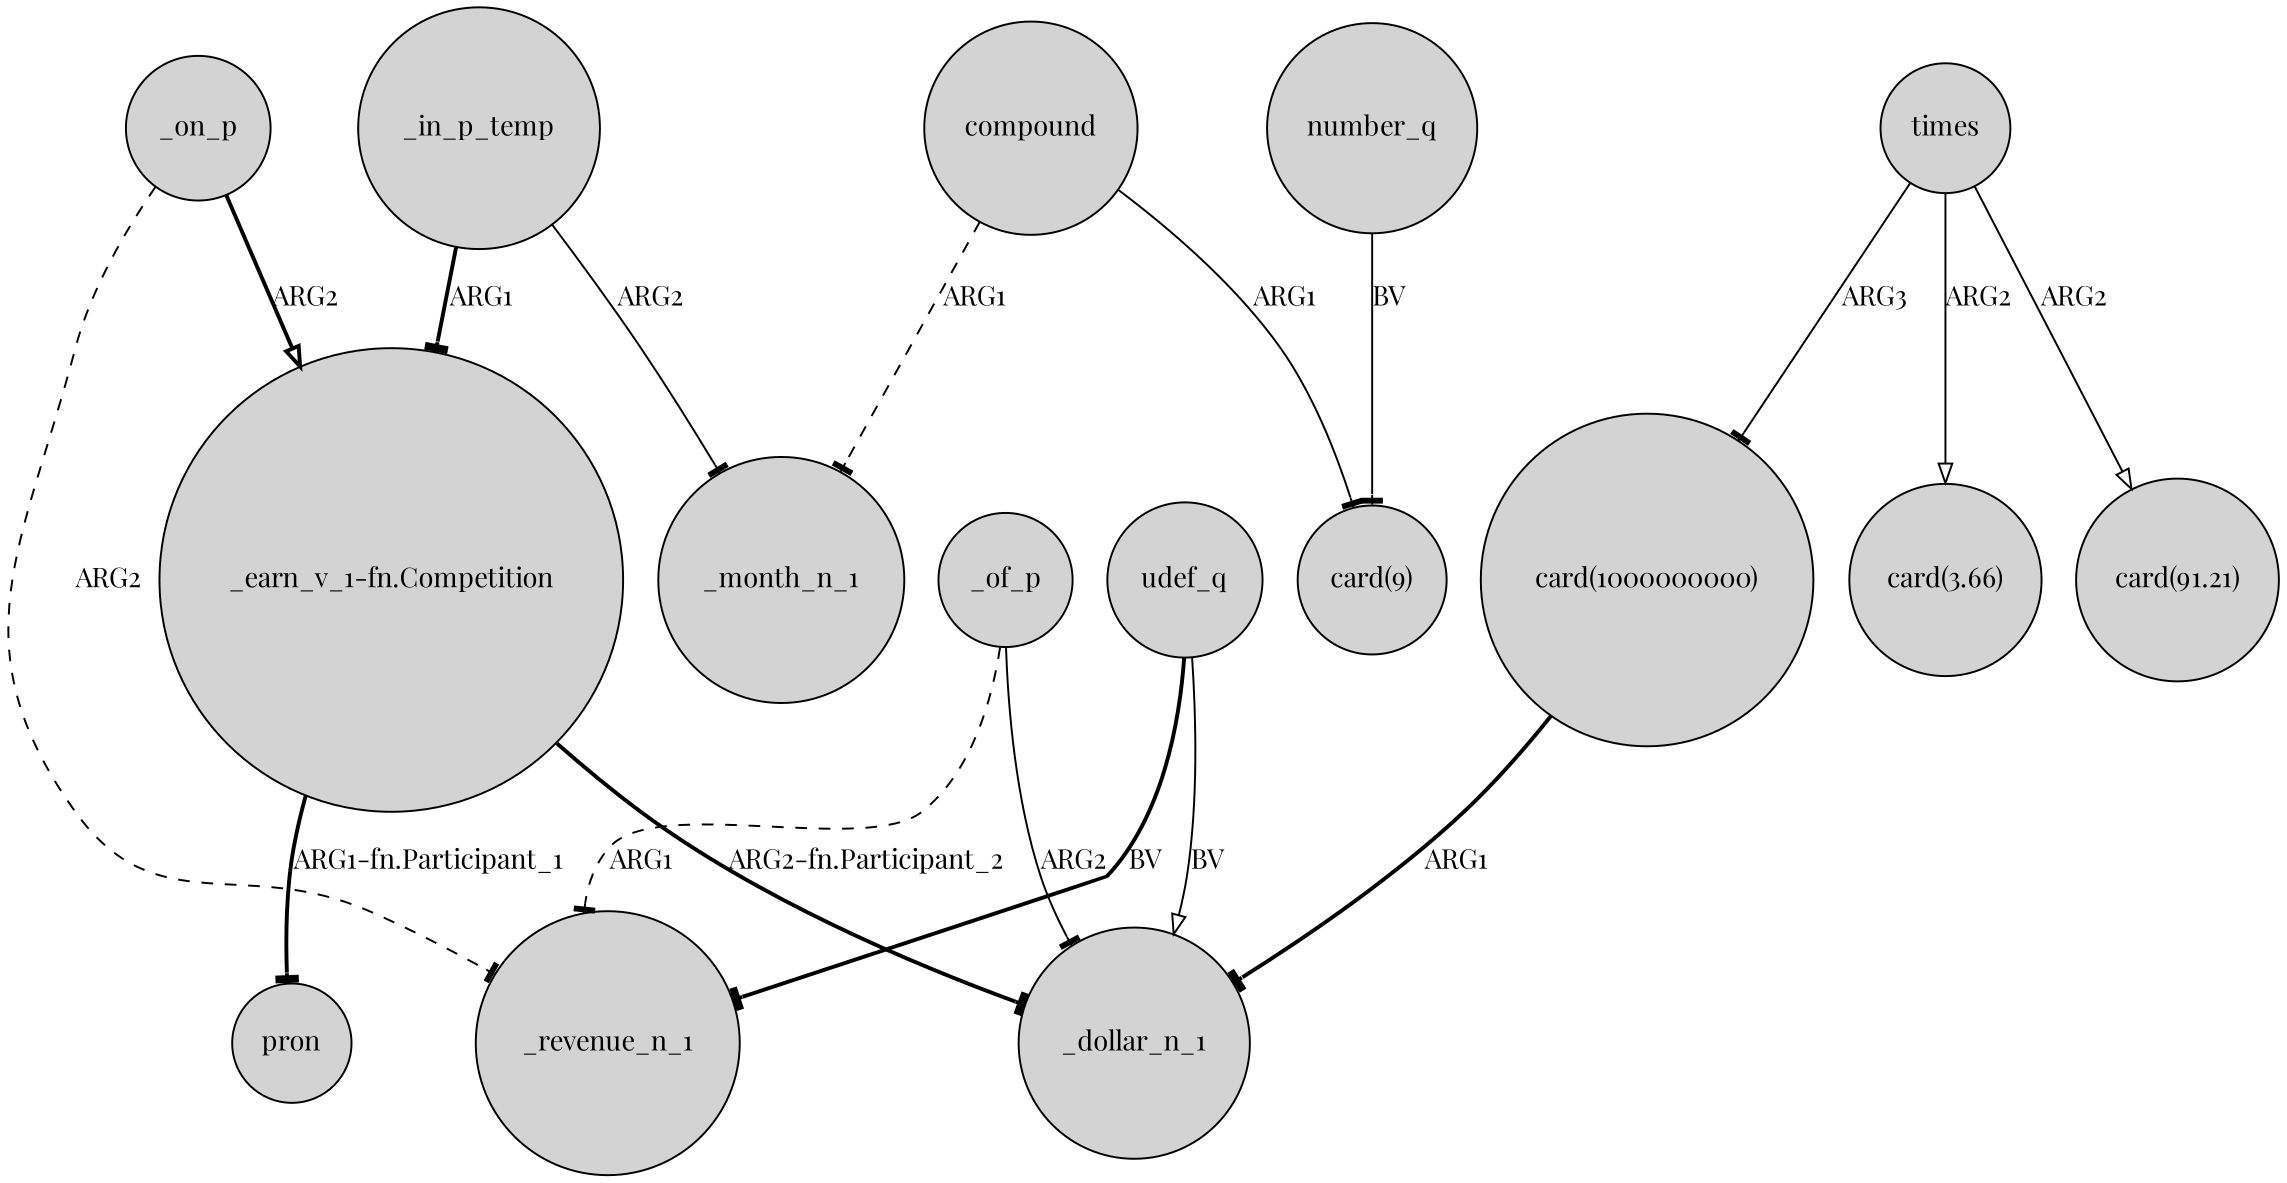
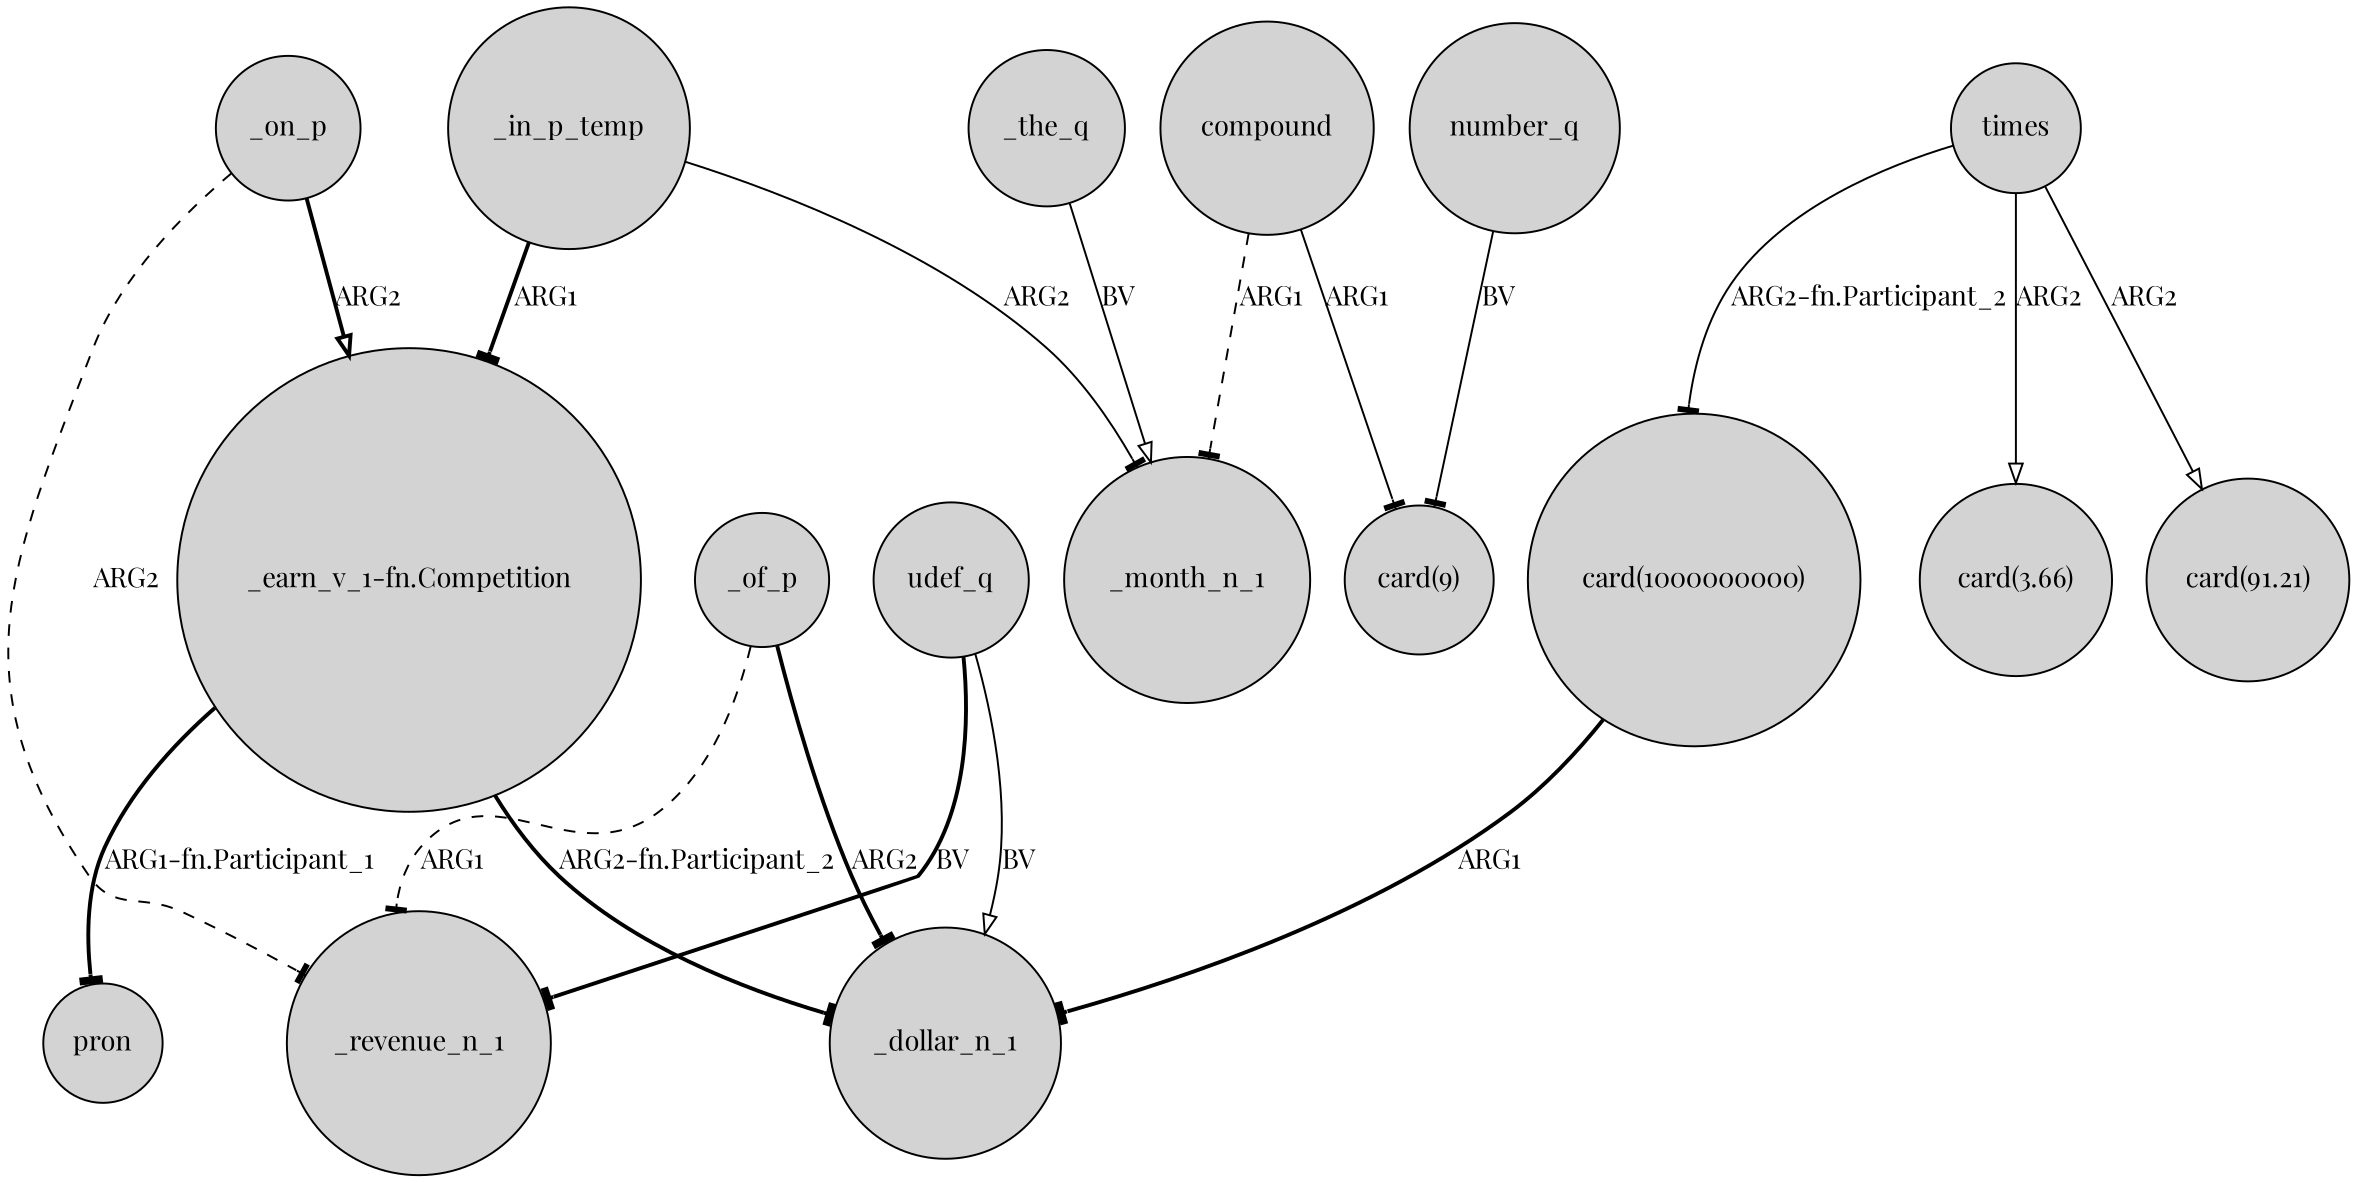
none -> (1047, 128)
(1875, 298) -> (1870, 298)
(1021, 796) -> (820, 794)
